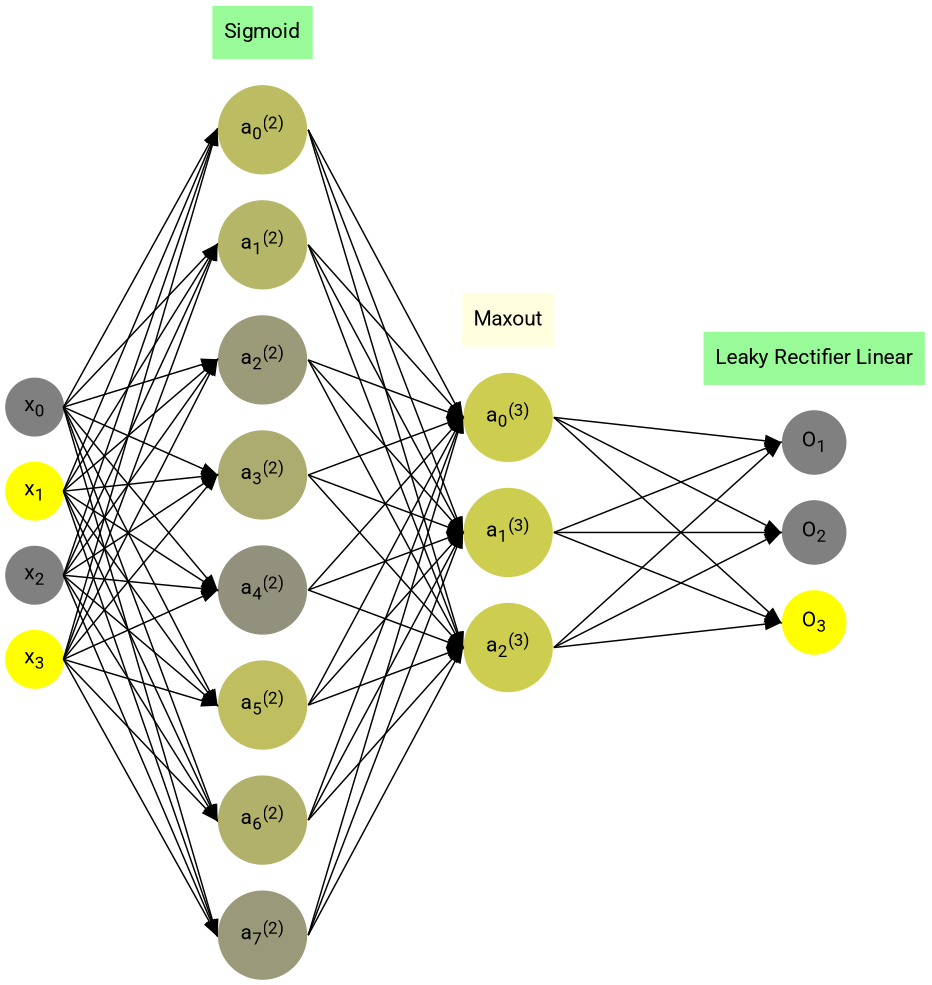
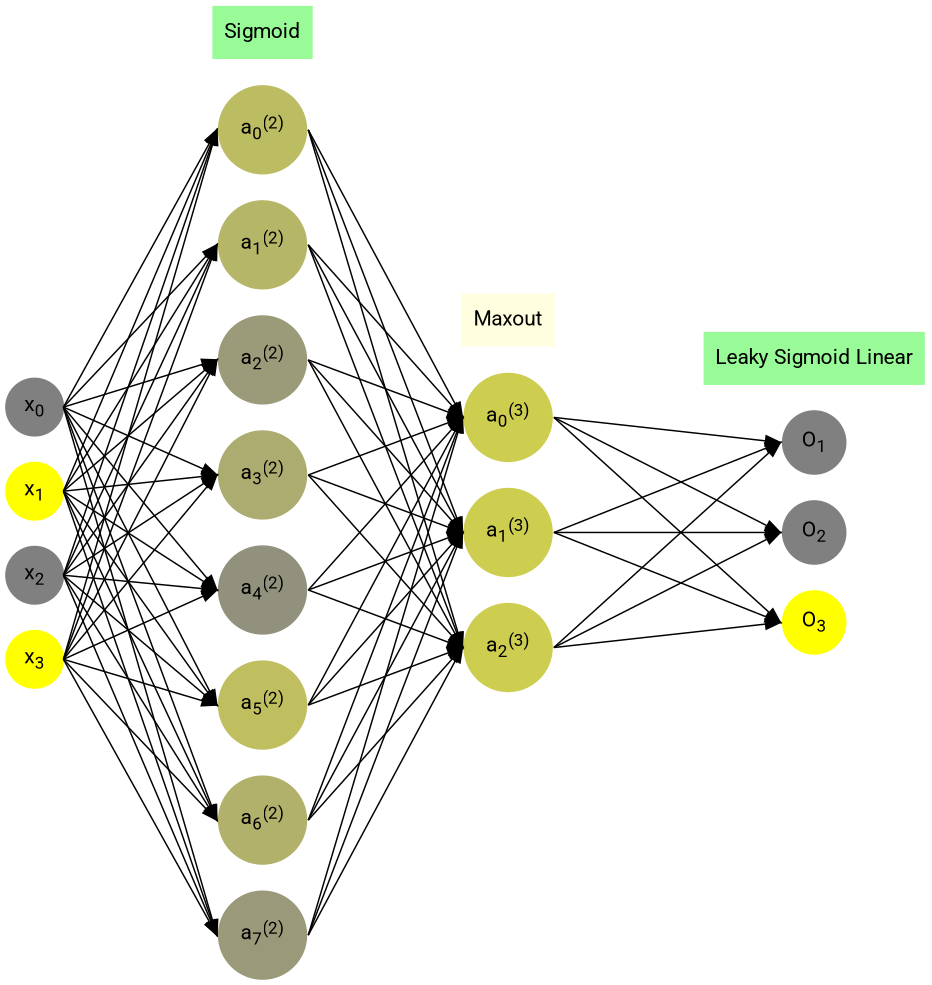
(814, 358) -> (814, 358)
